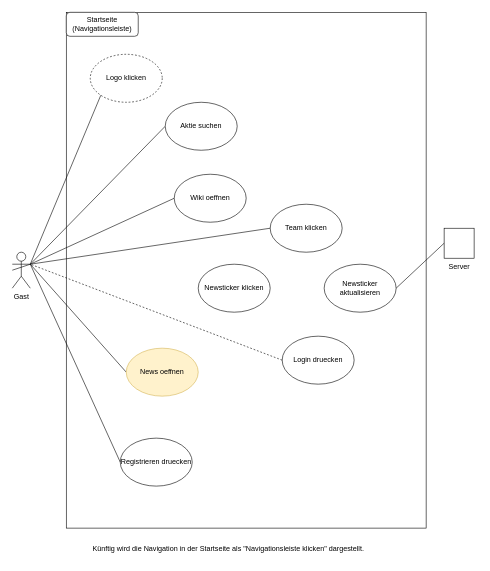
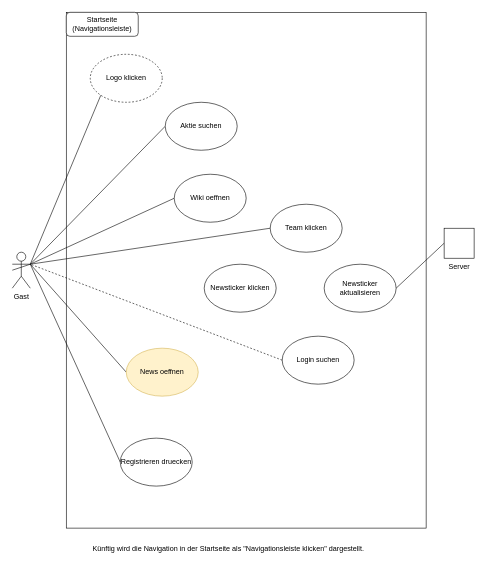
(234, 288) -> (240, 288)
(318, 360) -> (318, 360)
